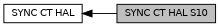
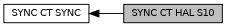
(43, 14) -> (46, 14)
